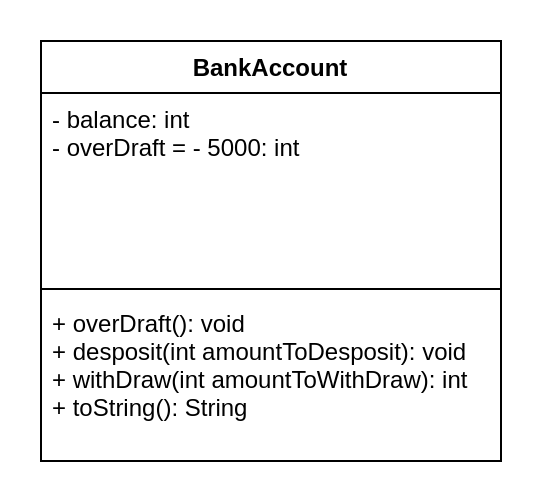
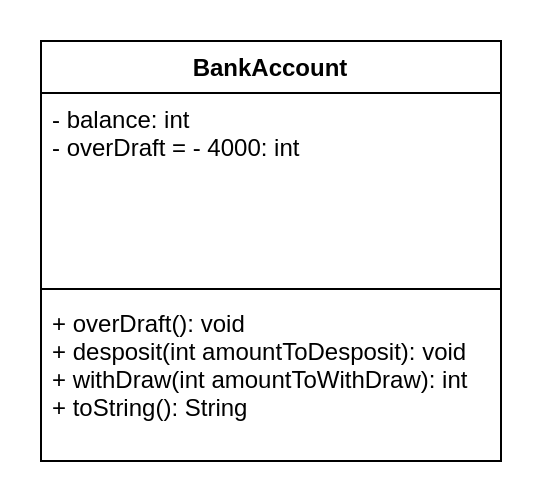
(130, 120) -> (130, 120)
